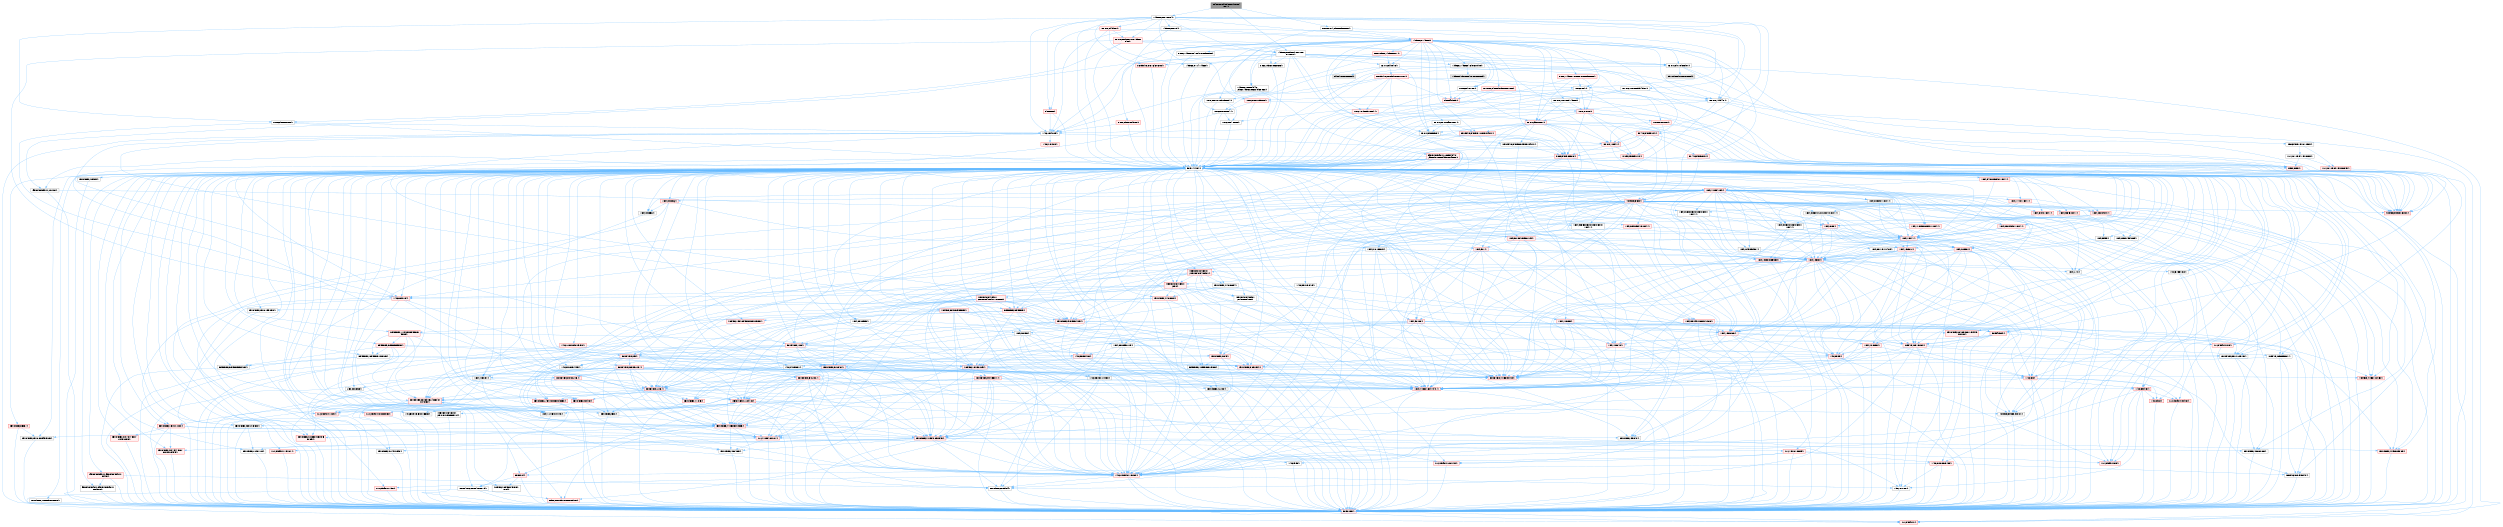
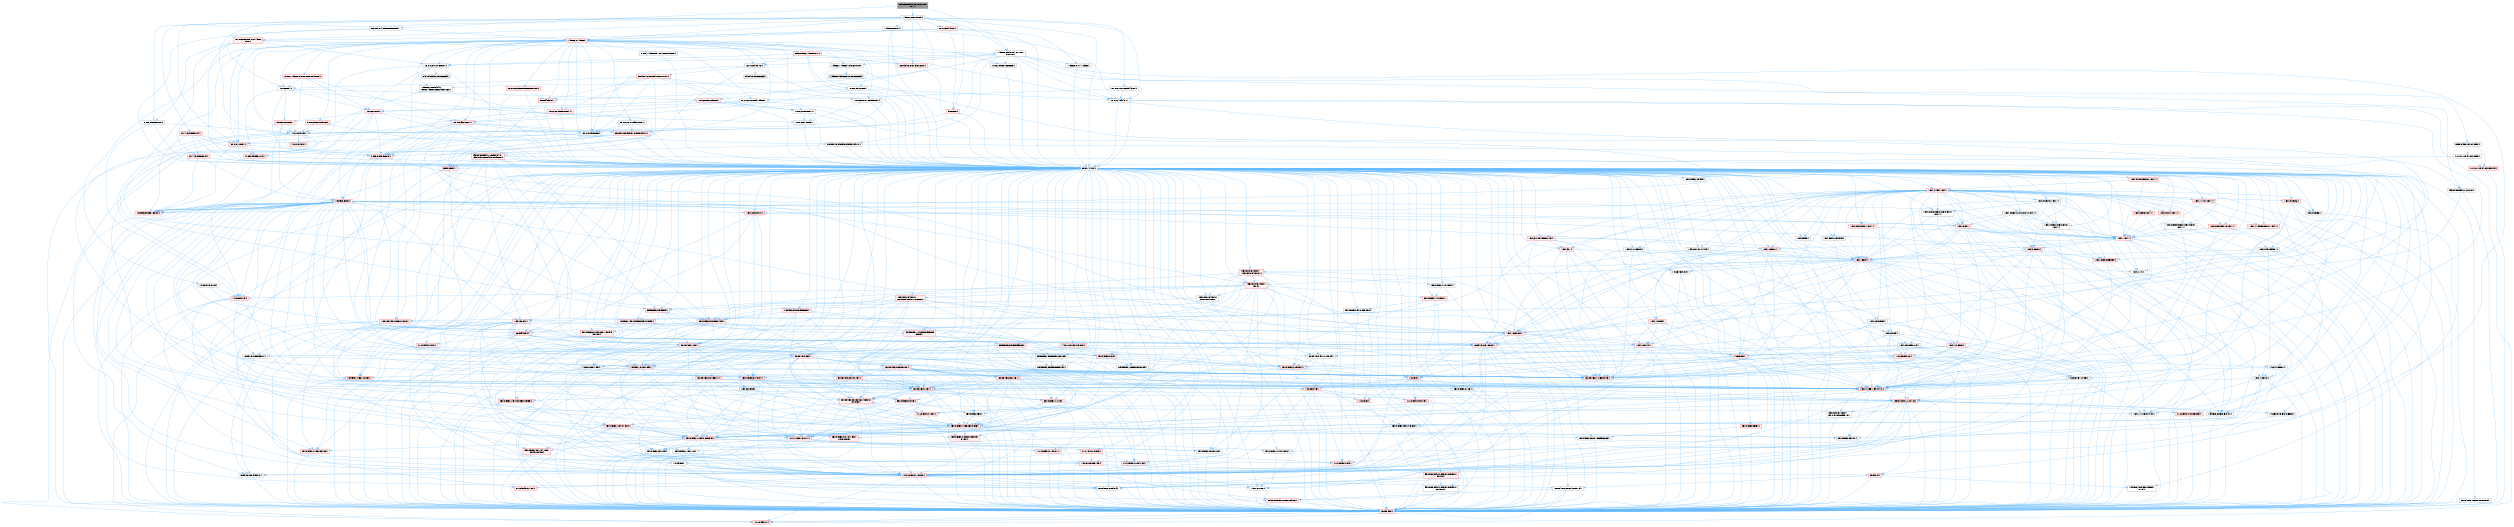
(650, 360) -> (861, 394)
